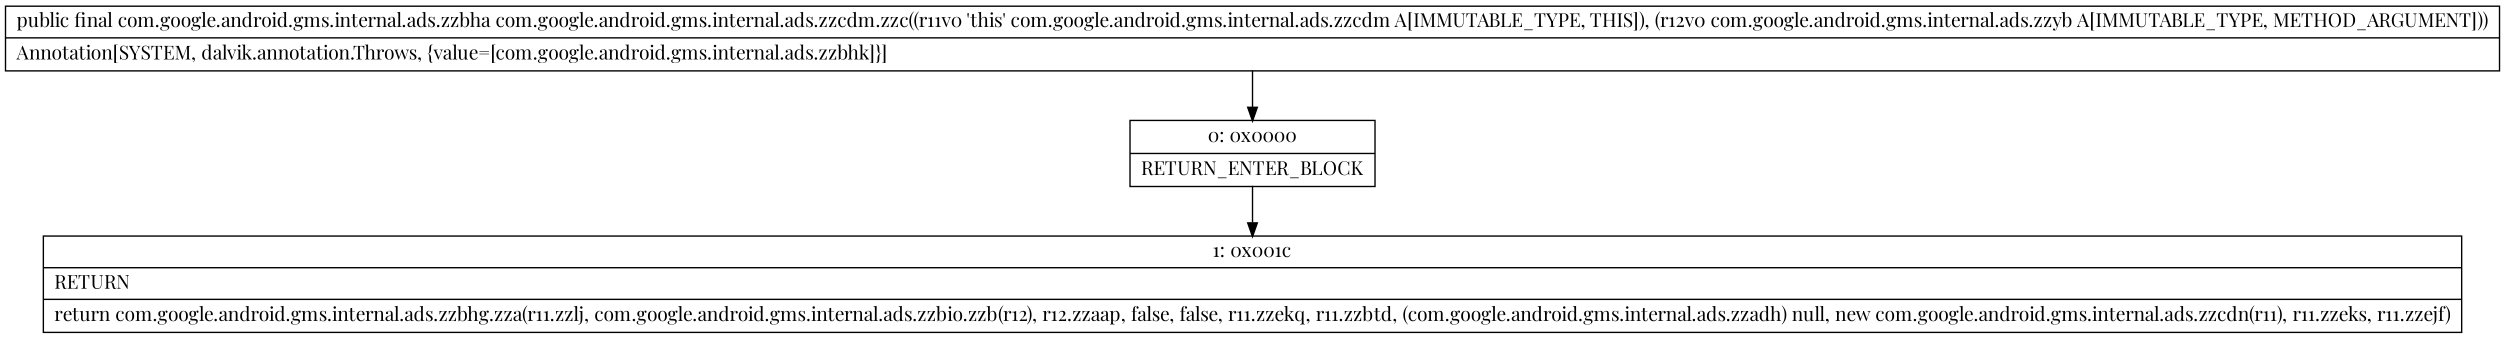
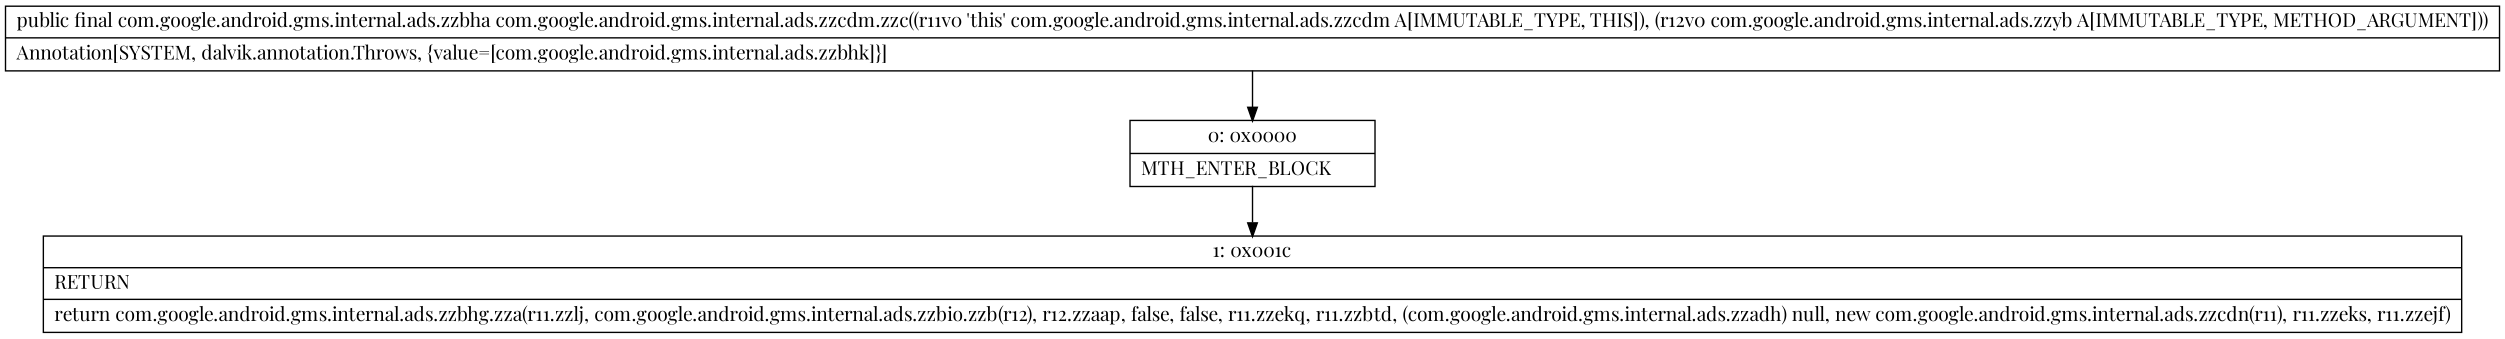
(1253, 169) -> (1237, 169)
